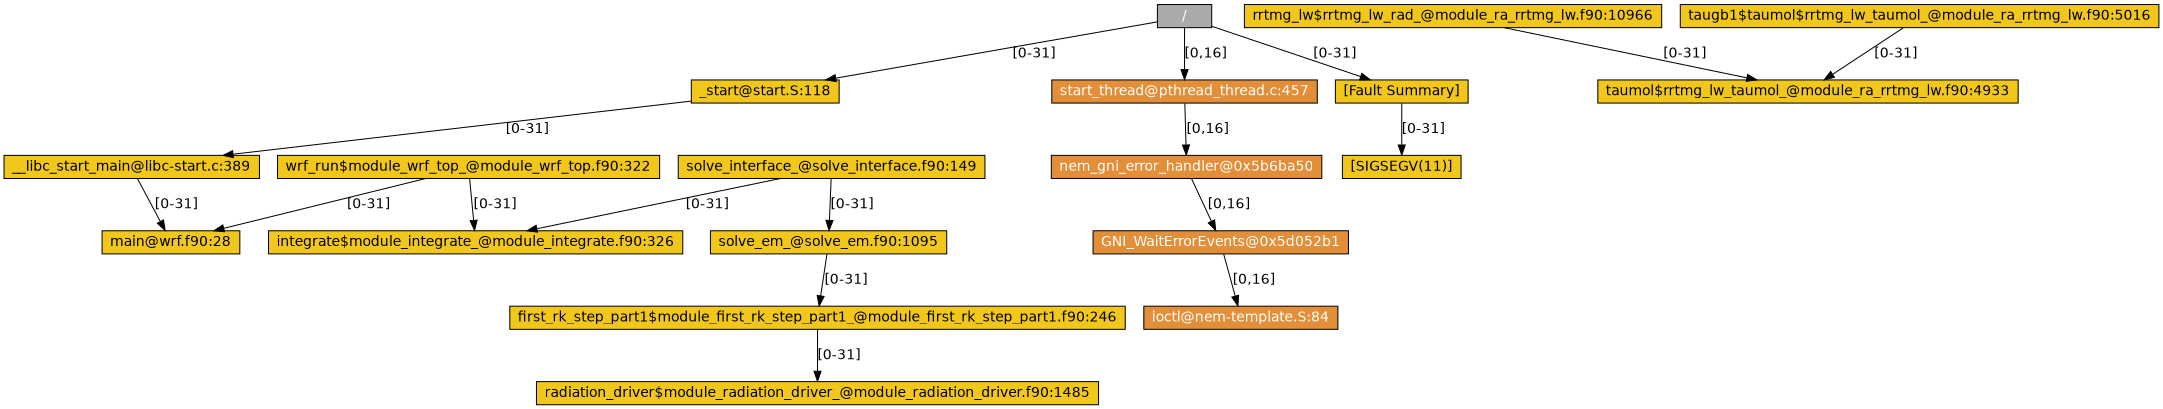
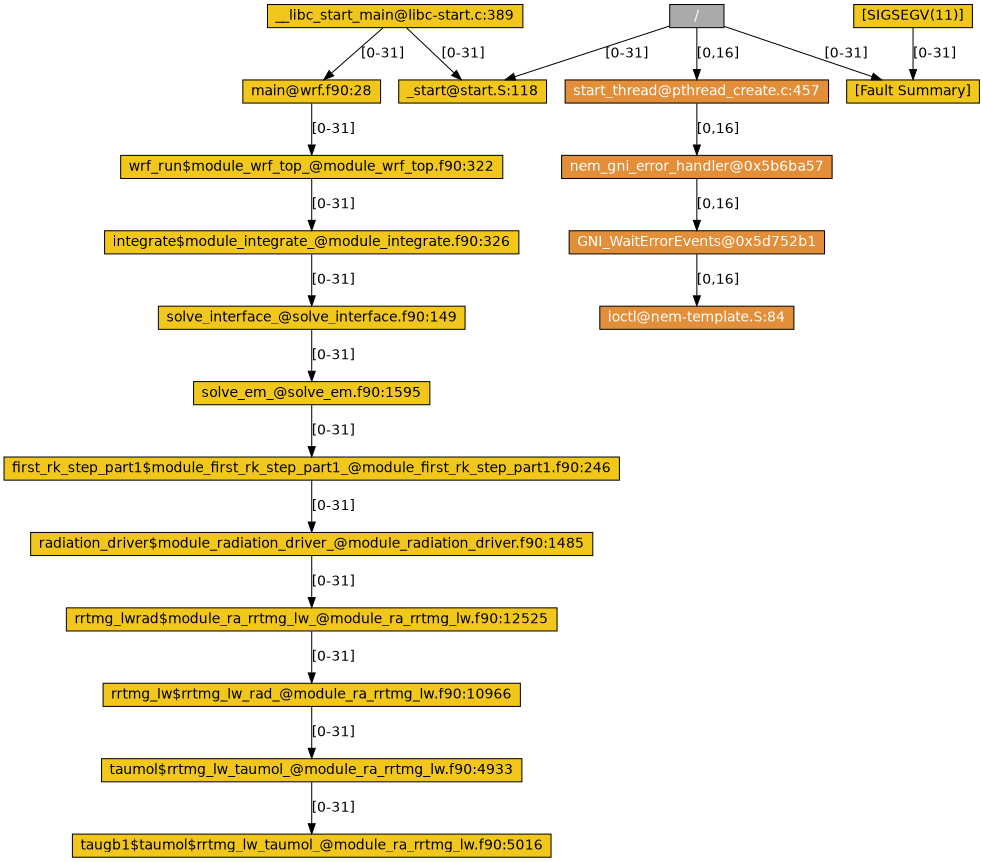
(1868, 51) -> (312, 803)
(1185, 92) -> (697, 92)
(1402, 124) -> (913, 49)
(462, 128) -> (430, 50)
(1187, 167) -> (697, 167)
(325, 203) -> (312, 124)
(659, 204) -> (312, 275)
(829, 242) -> (312, 393)
(1221, 242) -> (697, 242)
none -> (312, 619)
